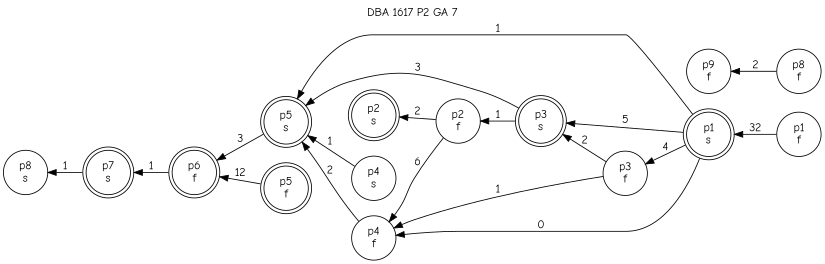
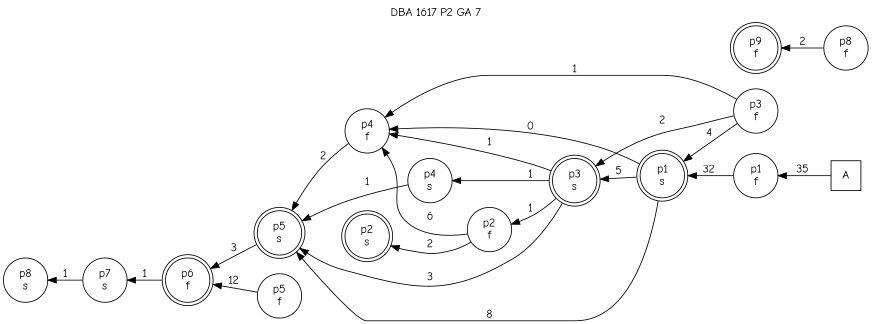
(498, 29) -> (489, 315)
(709, 71) -> (756, 48)
none -> (475, 150)
(669, 153) -> (714, 140)
(108, 172) -> (105, 280)
none -> (846, 176)
none -> (505, 181)
(286, 188) -> (280, 296)
